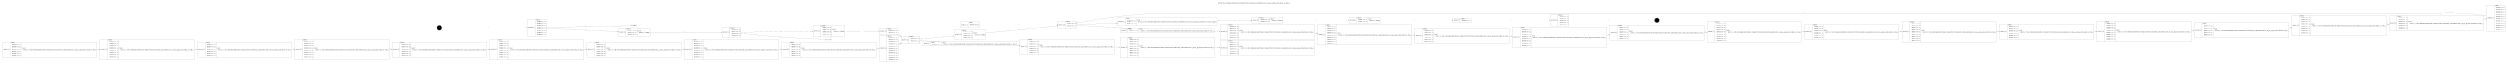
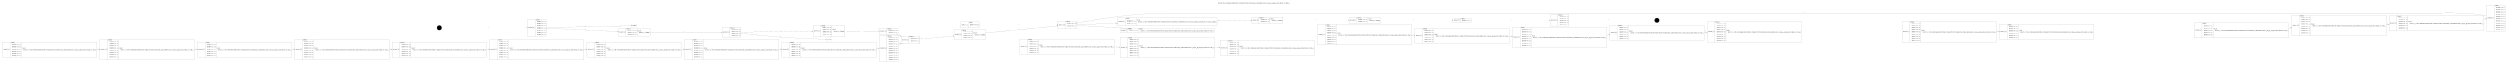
(1267, 32) -> none
(1852, 32) -> none
(2144, 32) -> none
(970, 44) -> none
